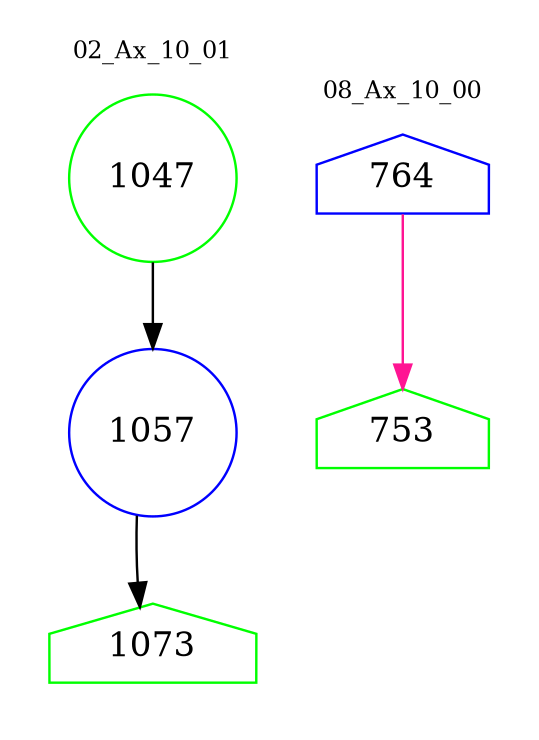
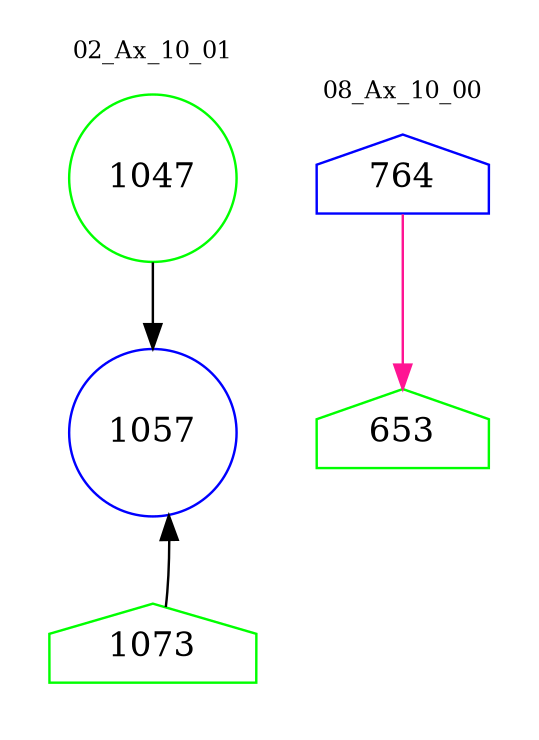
(403, 433) -> (403, 433)
(137, 549) -> (168, 574)
